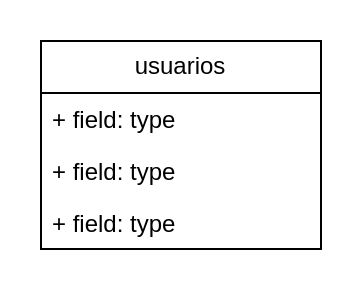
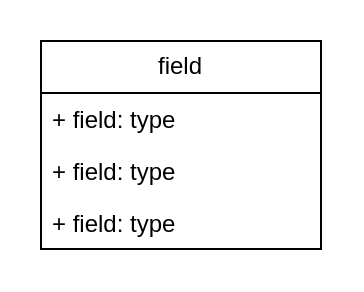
(181, 67) -> (181, 67)
